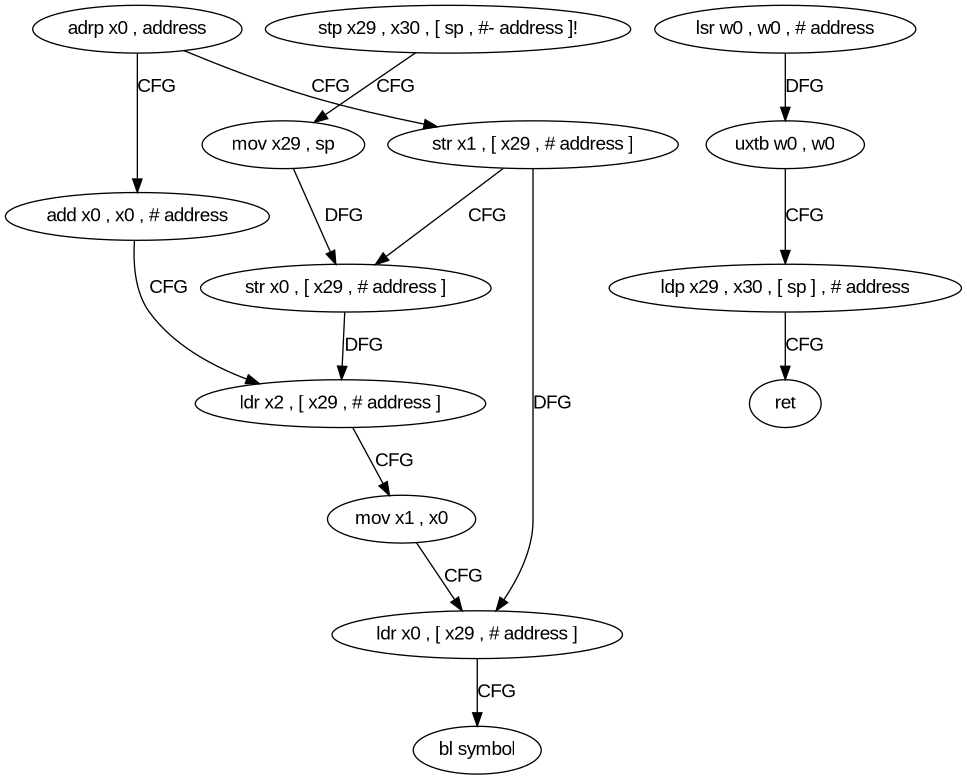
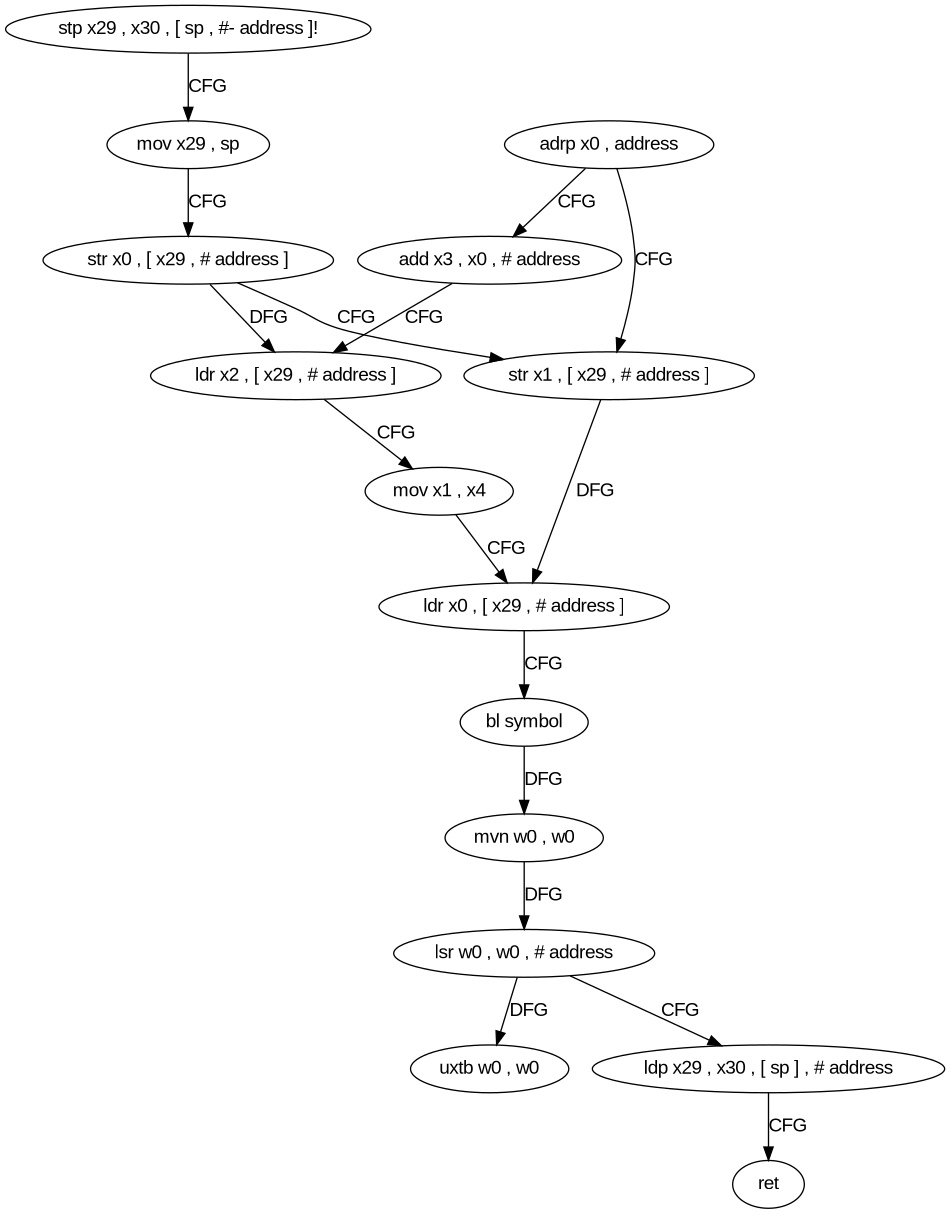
(785, 210) -> (640, 1008)
(445, 212) -> (347, 331)
(137, 216) -> (490, 260)
(344, 216) -> (208, 202)
(402, 519) -> (439, 491)
none -> (524, 838)
